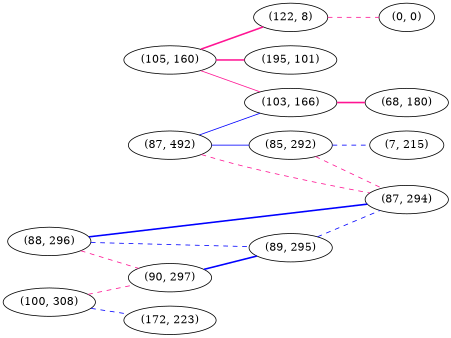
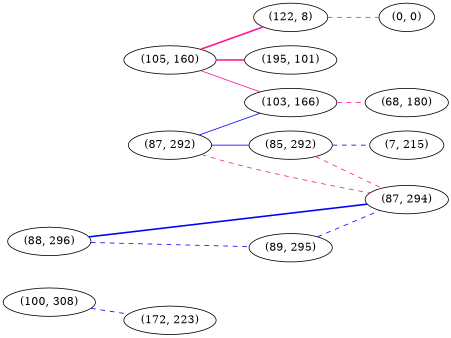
(351, 103) -> (351, 103)
(170, 145) -> (170, 145)
(170, 278) -> none
